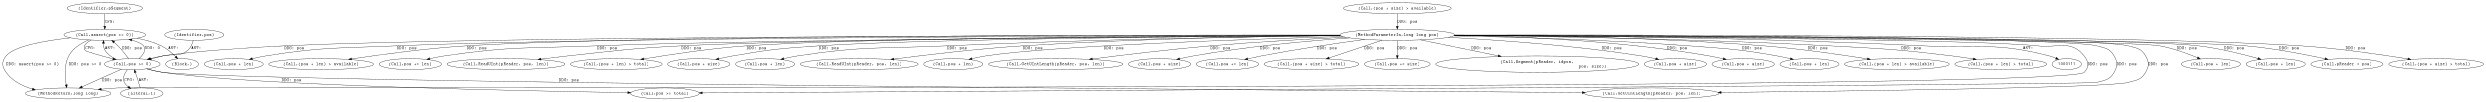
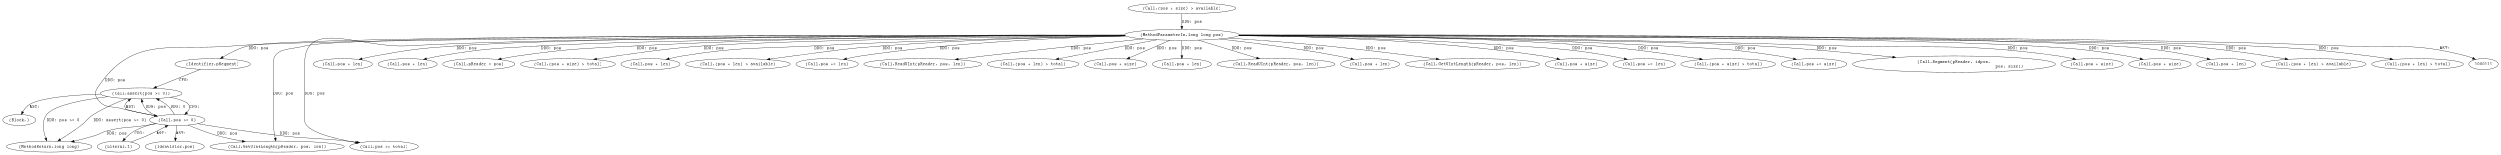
(187, 51) -> (176, 132)
(1419, 86) -> (672, 36)
